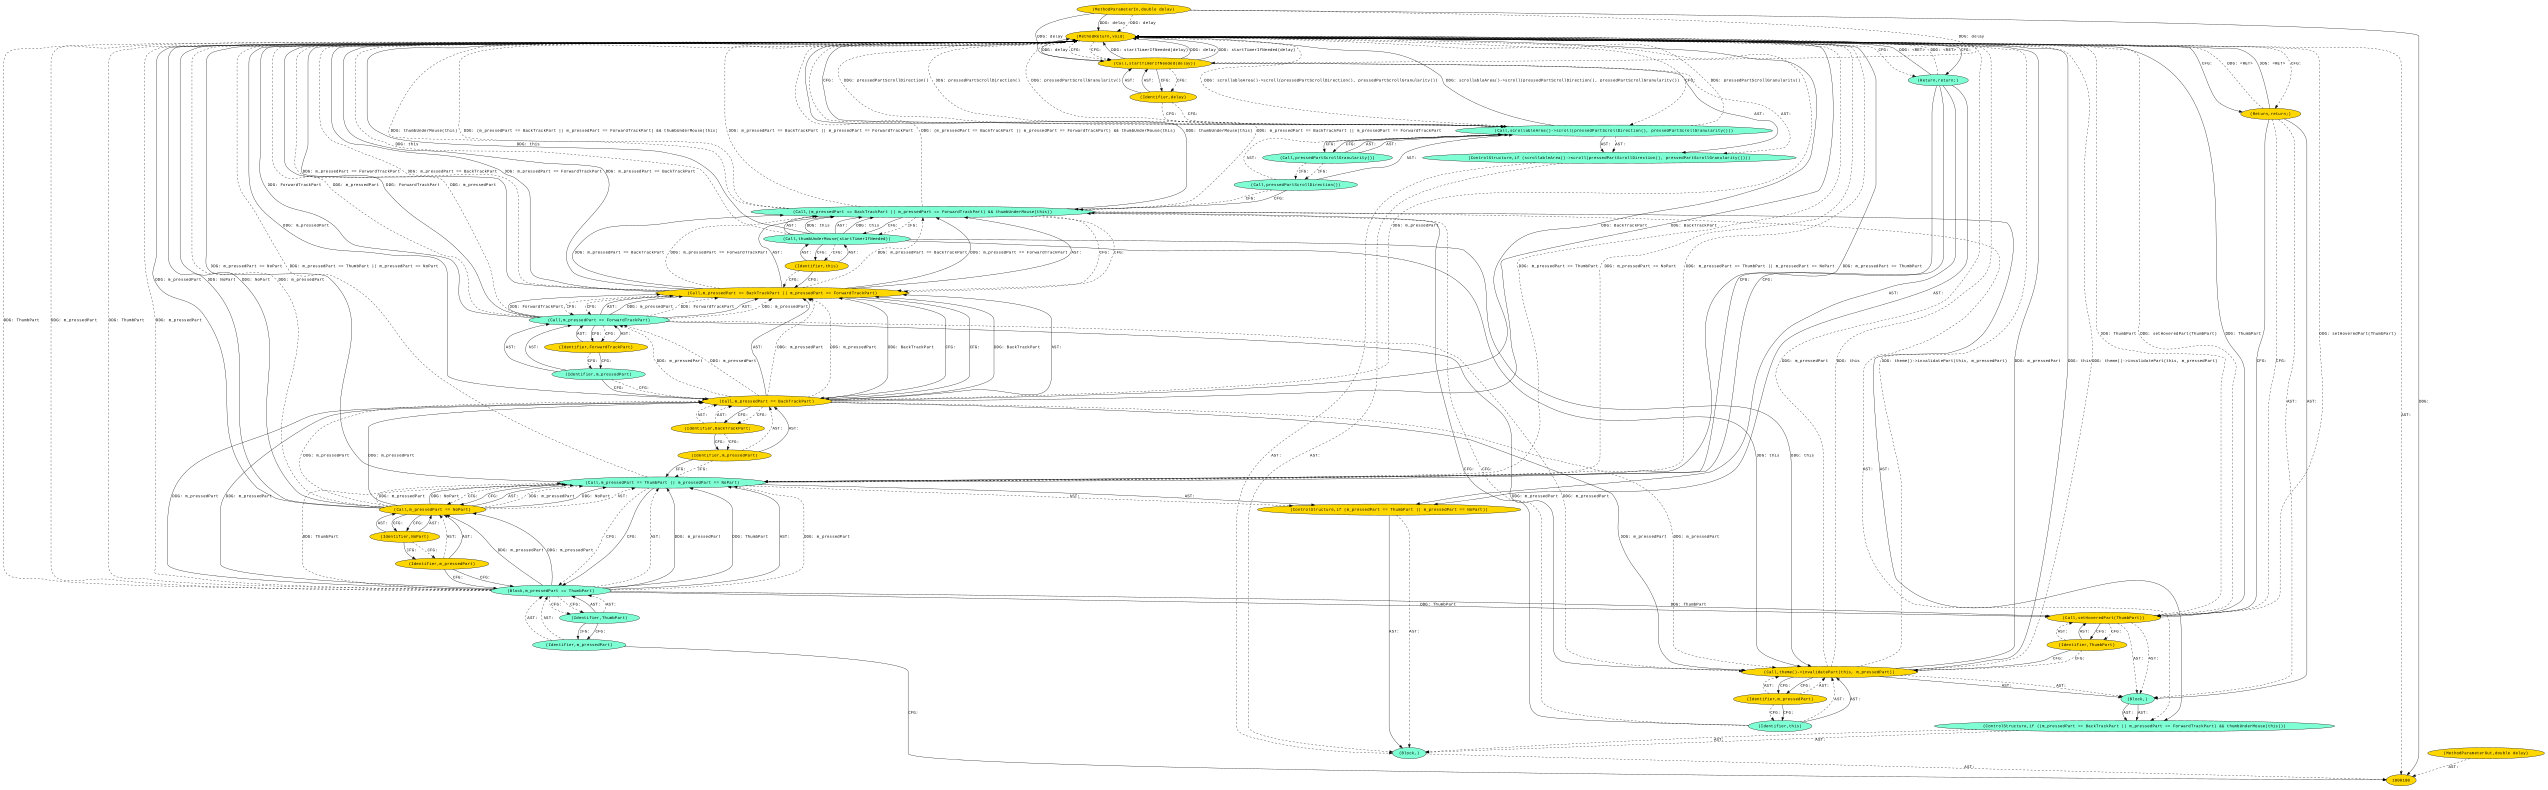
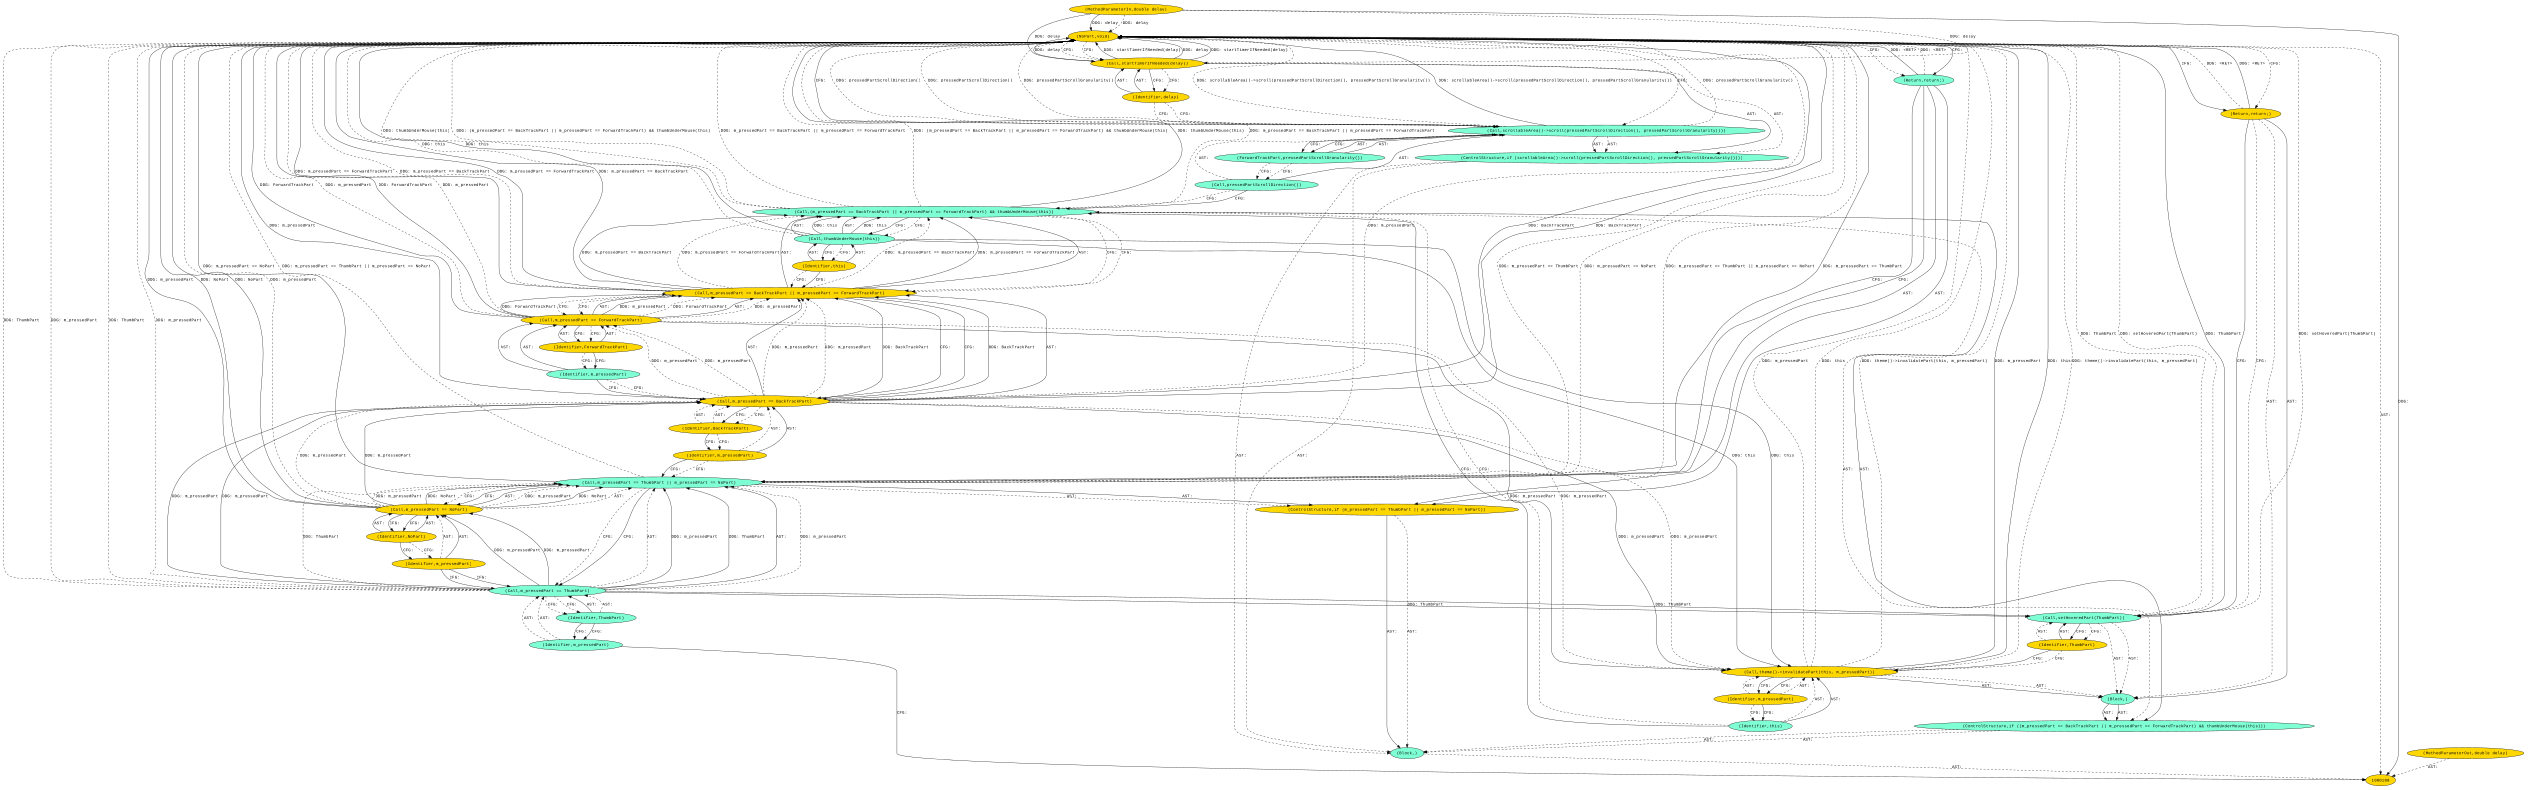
(1101, 36) -> (1093, 36)
(1328, 158) -> (1300, 158)
(837, 239) -> (844, 239)
(599, 320) -> (591, 320)
(551, 591) -> (548, 591)
(2104, 618) -> (2084, 618)
